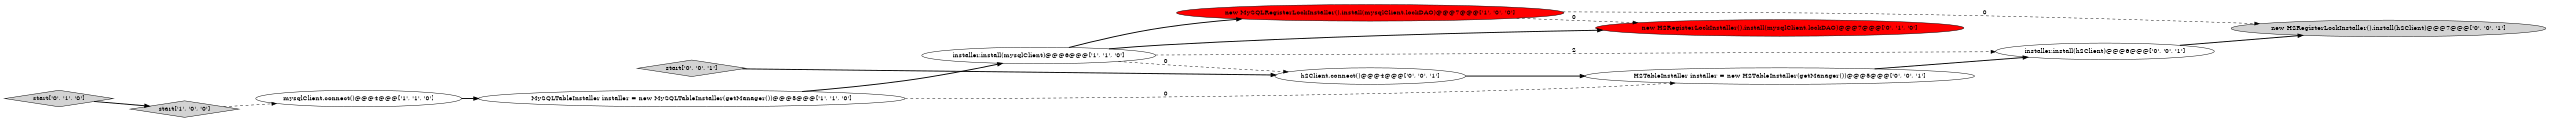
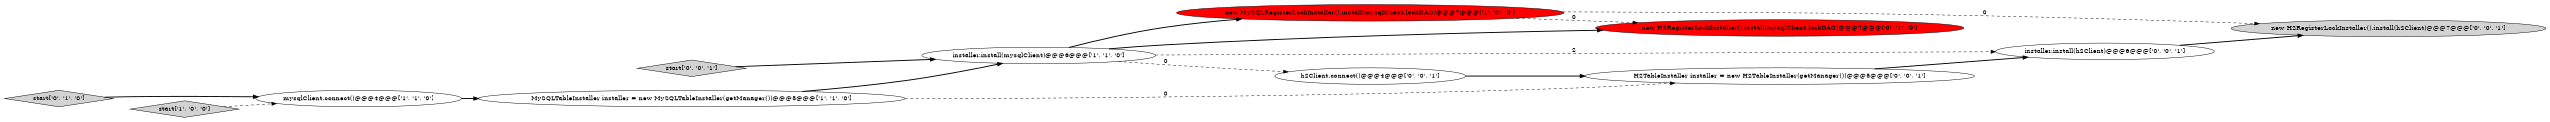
(1007, 72) -> (833, 63)
(119, 104) -> (179, 96)
